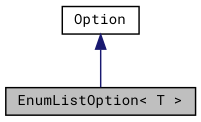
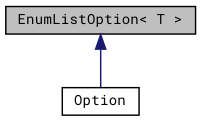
(101, 68) -> (101, 68)
